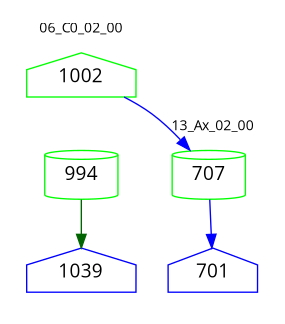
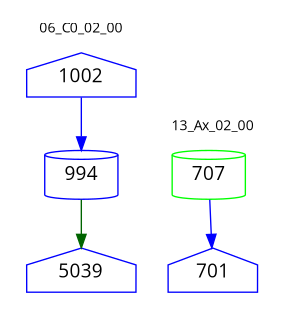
(81, 77) -> (81, 77)
(166, 126) -> (81, 117)
(81, 175) -> (81, 175)
(81, 272) -> (81, 272)
